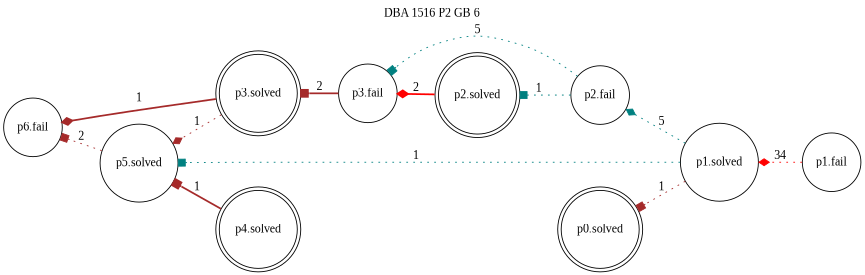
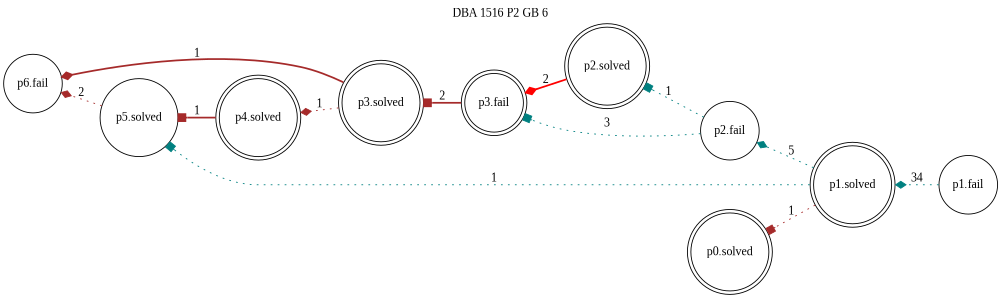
(477, 30) -> (607, 123)
(368, 93) -> (494, 103)
(202, 126) -> (325, 110)
(86, 145) -> (86, 101)
(719, 162) -> (853, 185)
(786, 162) -> (922, 185)
